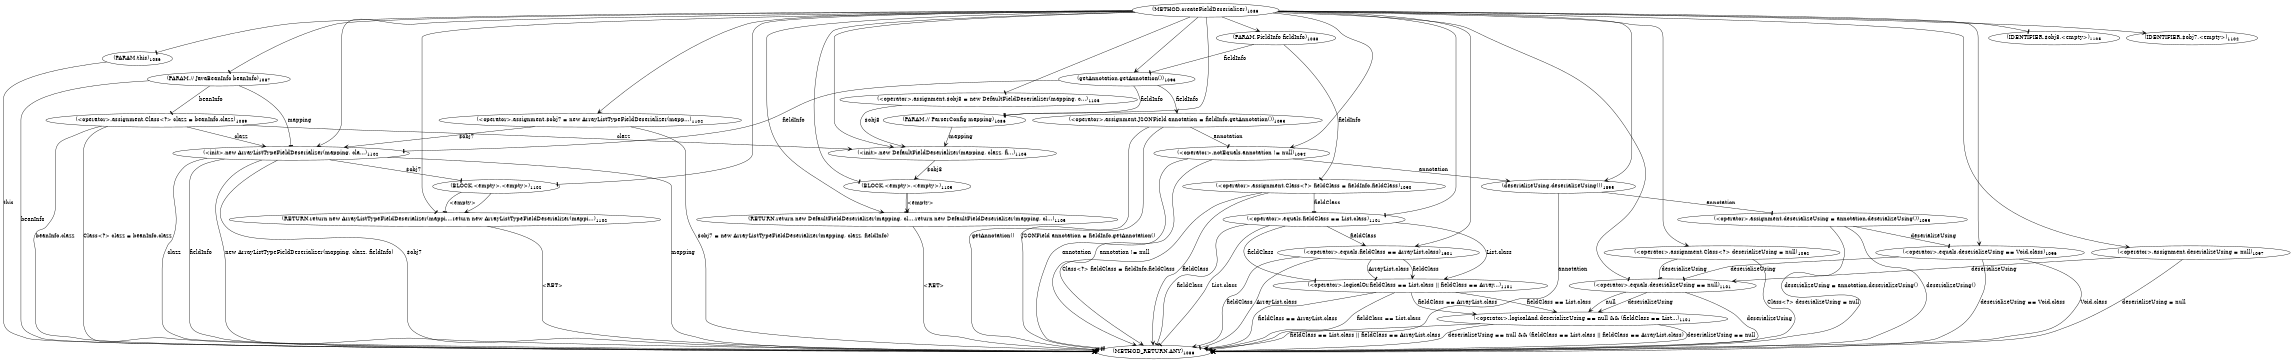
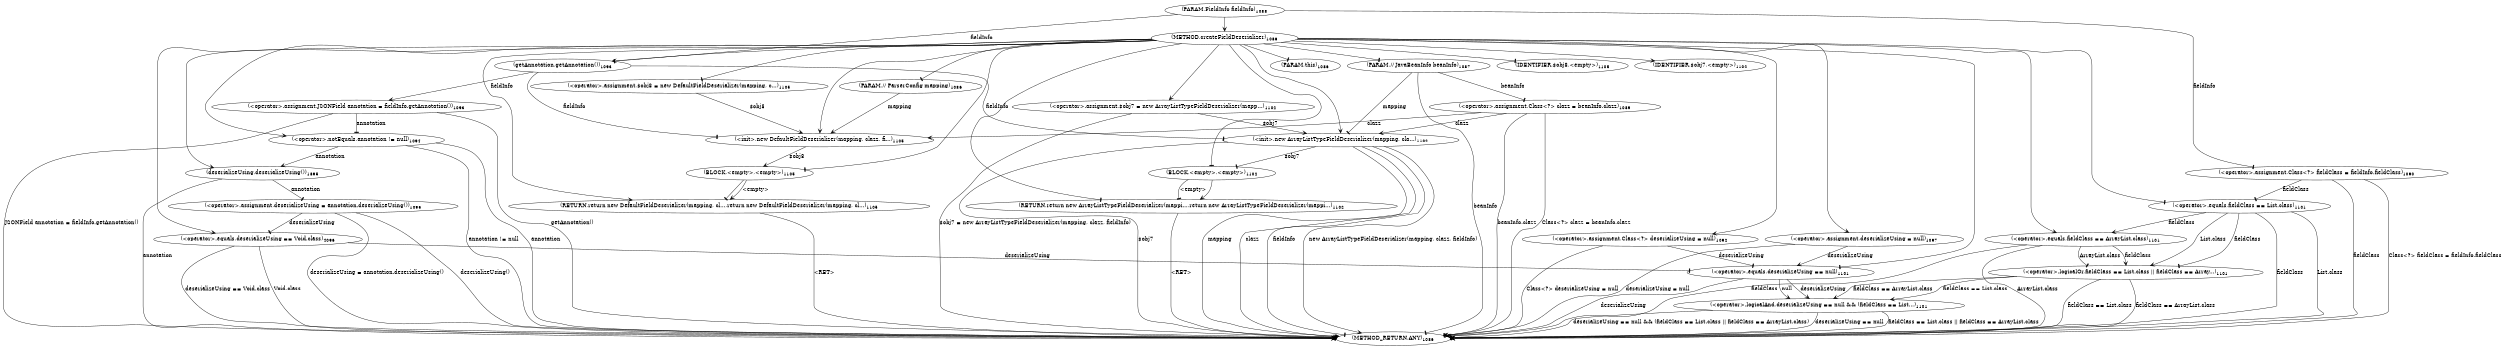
(1239, 24) -> (1225, 22)
(1084, 113) -> (607, 124)
(1447, 252) -> (2155, 239)
(2051, 252) -> (329, 239)
(18, 335) -> none
